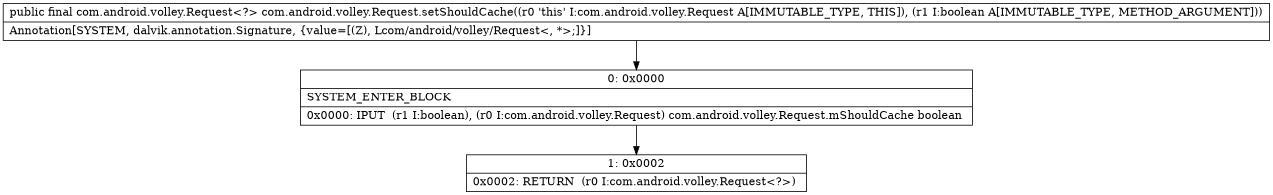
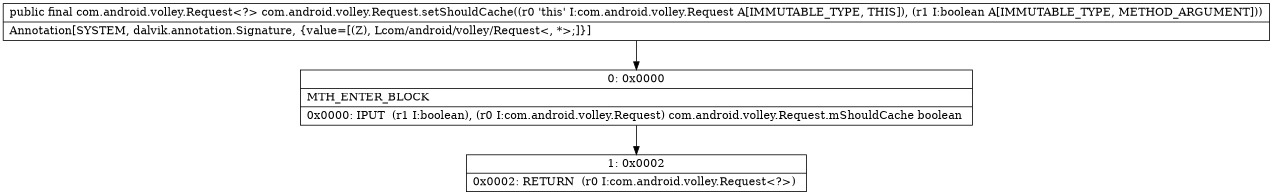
(379, 97) -> (368, 97)
